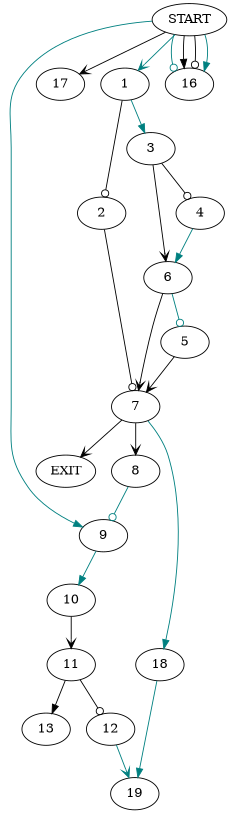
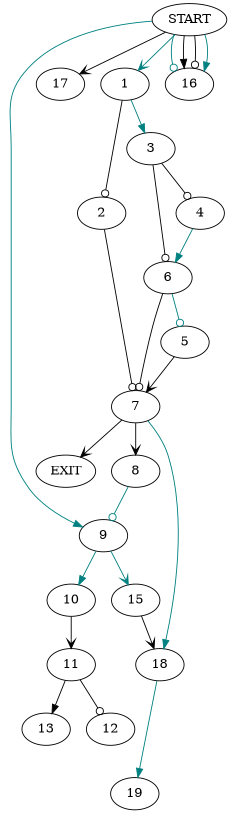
(159, 210) -> (159, 210)
(150, 338) -> (150, 338)
none -> (136, 600)
(121, 757) -> none
